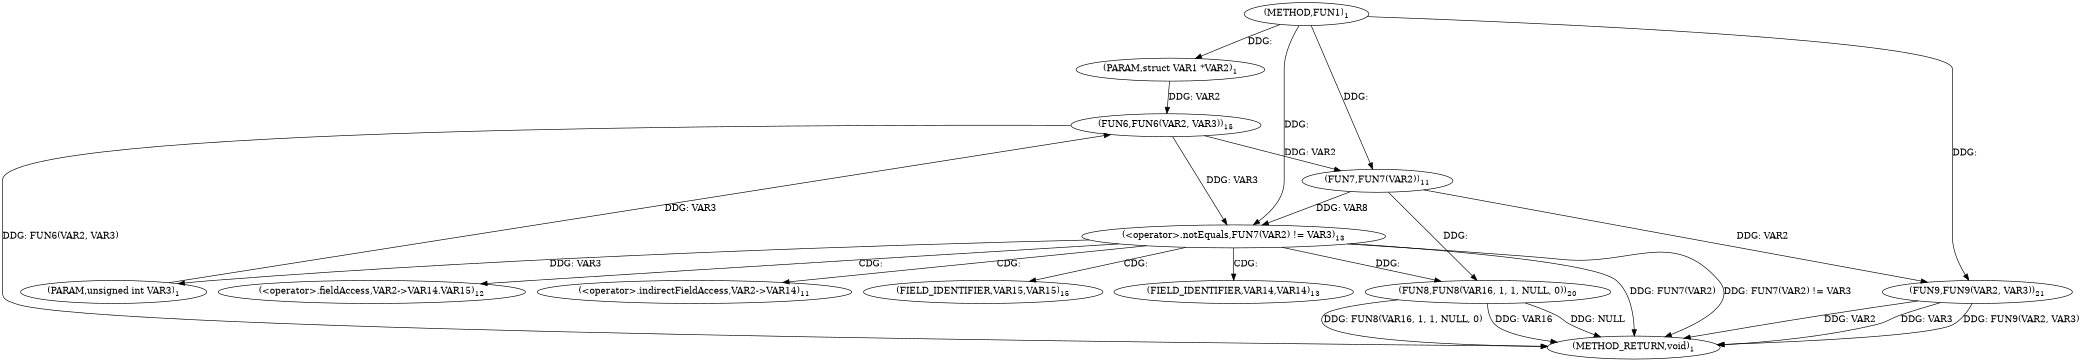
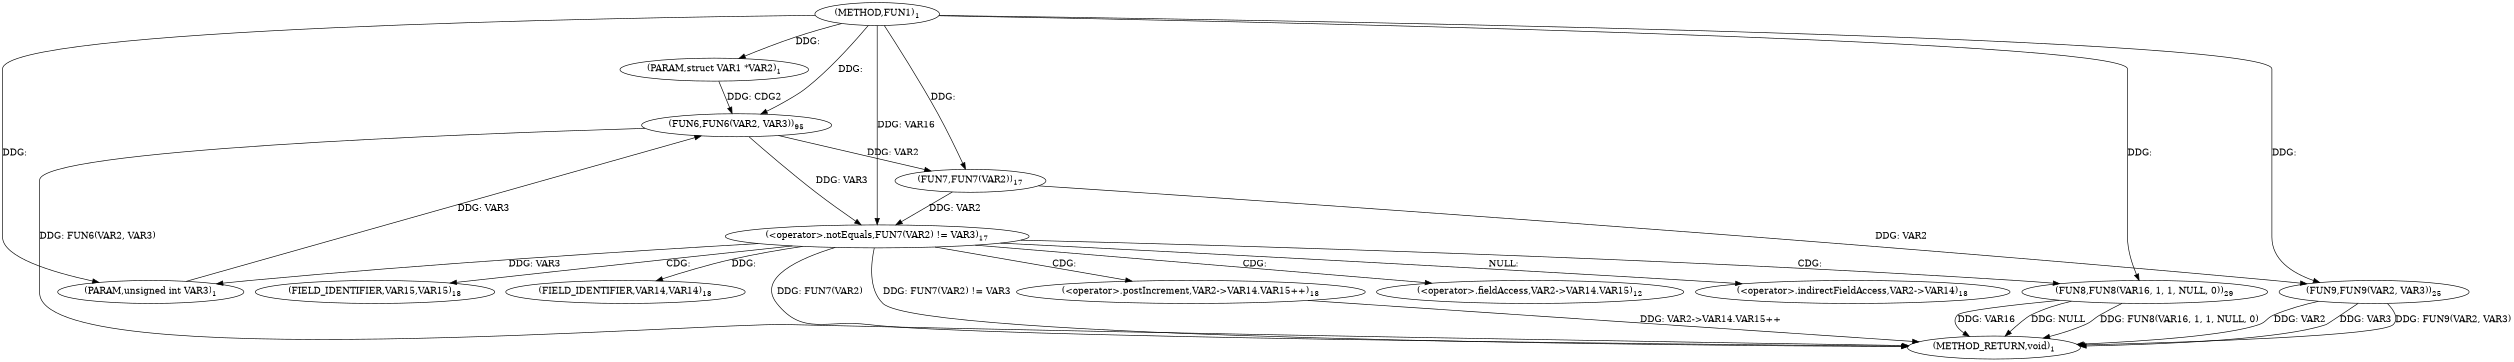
none -> (270, 31)
none -> (822, 74)
(1195, 97) -> (754, 97)
(1229, 124) -> (800, 124)
(1298, 125) -> (906, 125)
(1425, 180) -> (1018, 180)
(1342, 209) -> (955, 209)
(1430, 234) -> (1638, 33)
(1340, 235) -> (984, 235)
(1010, 264) -> (1505, 264)
(1247, 264) -> (745, 264)
(1389, 264) -> (1812, 264)
(805, 291) -> (1964, 291)
(1065, 291) -> (457, 291)
(1315, 291) -> (707, 291)
(1572, 291) -> (2229, 291)
(2040, 291) -> (2437, 291)
none -> (1191, 292)
